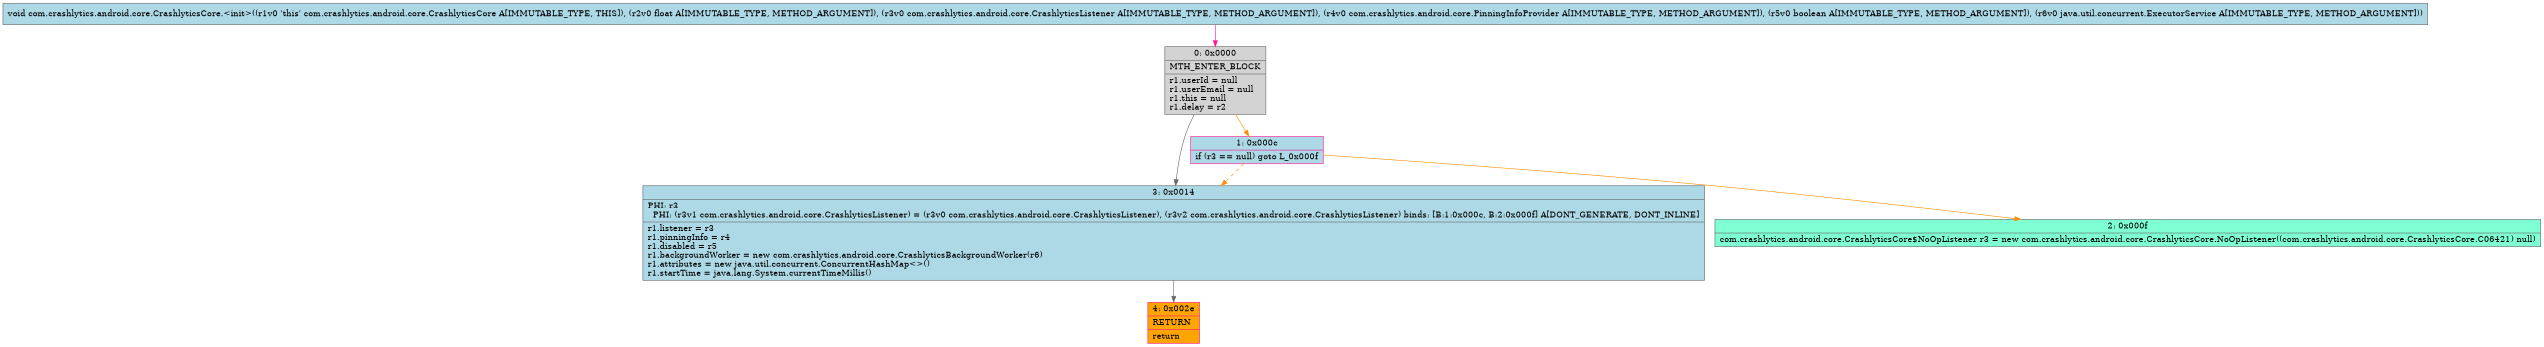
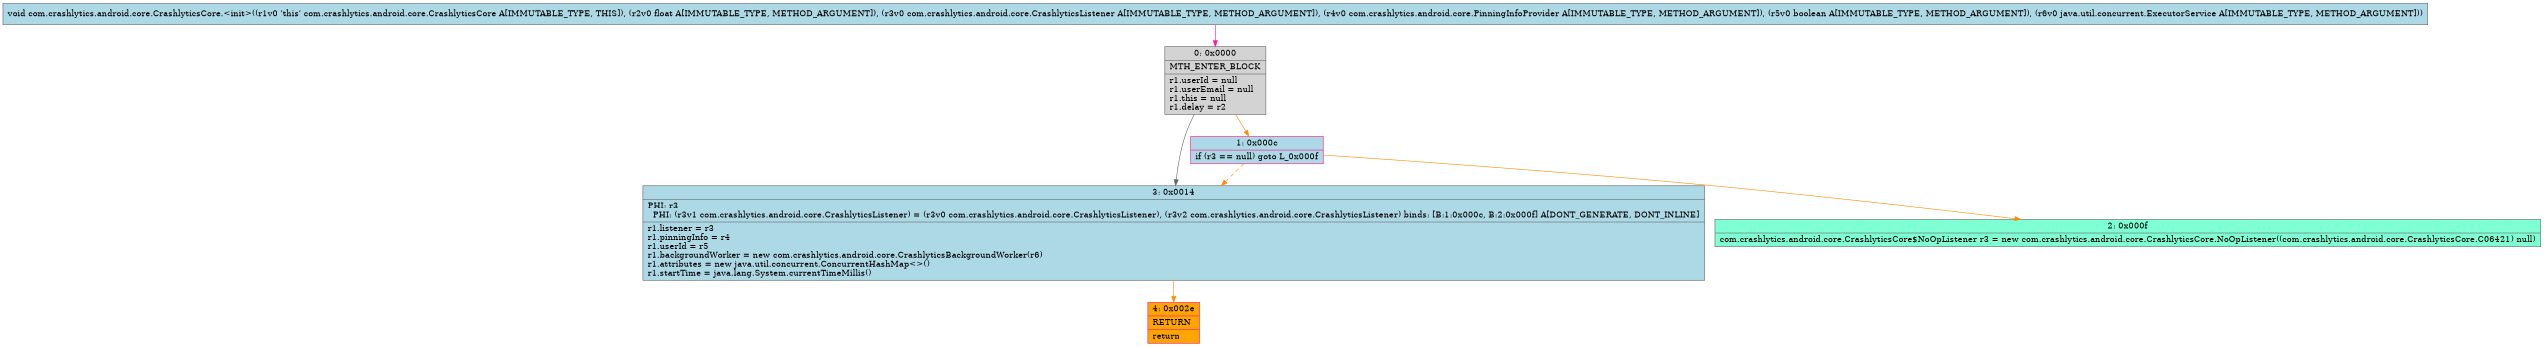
(683, 246) -> (678, 246)
(1174, 288) -> (1174, 288)
